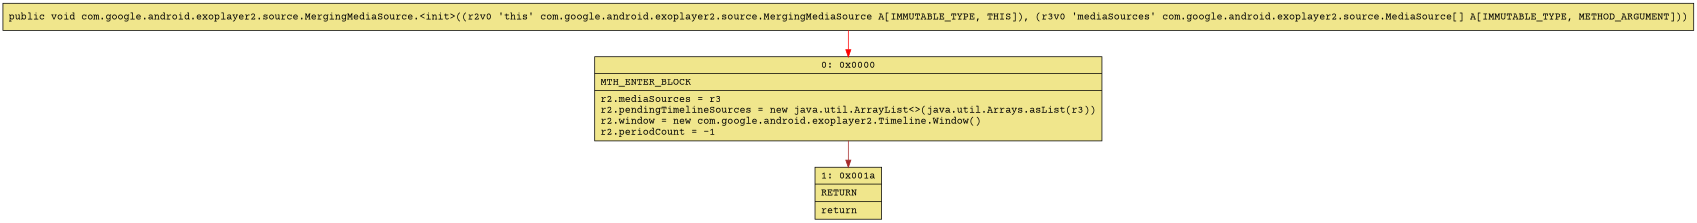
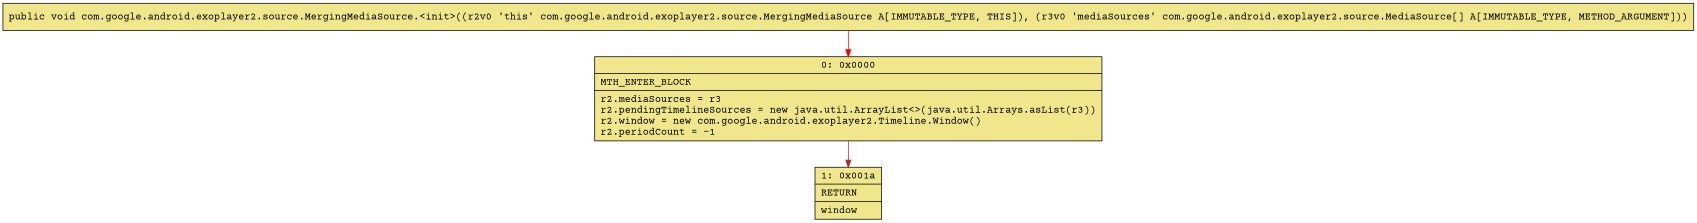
(839, 210) -> (839, 210)
